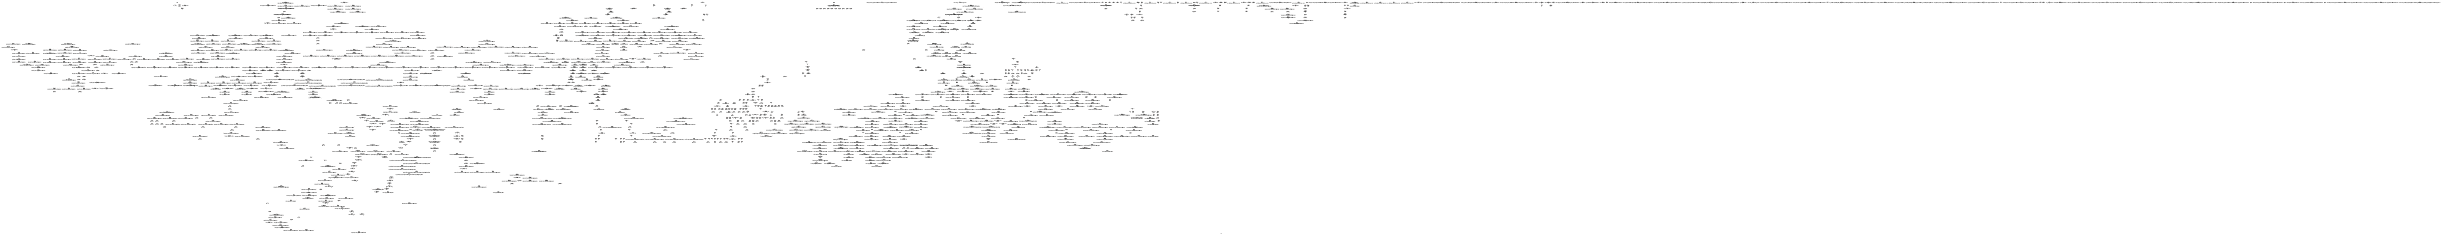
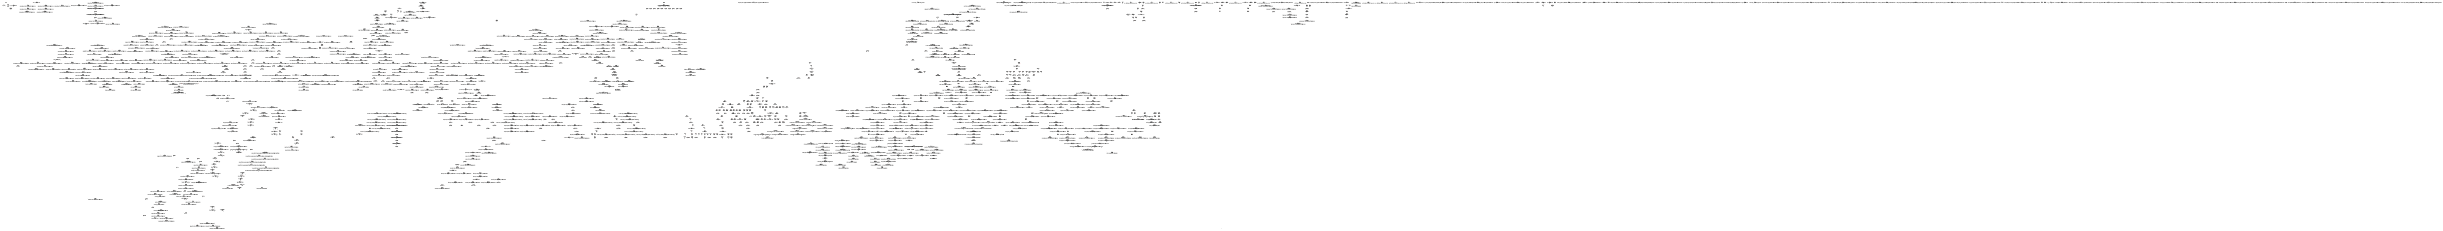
(683, 9) -> none
